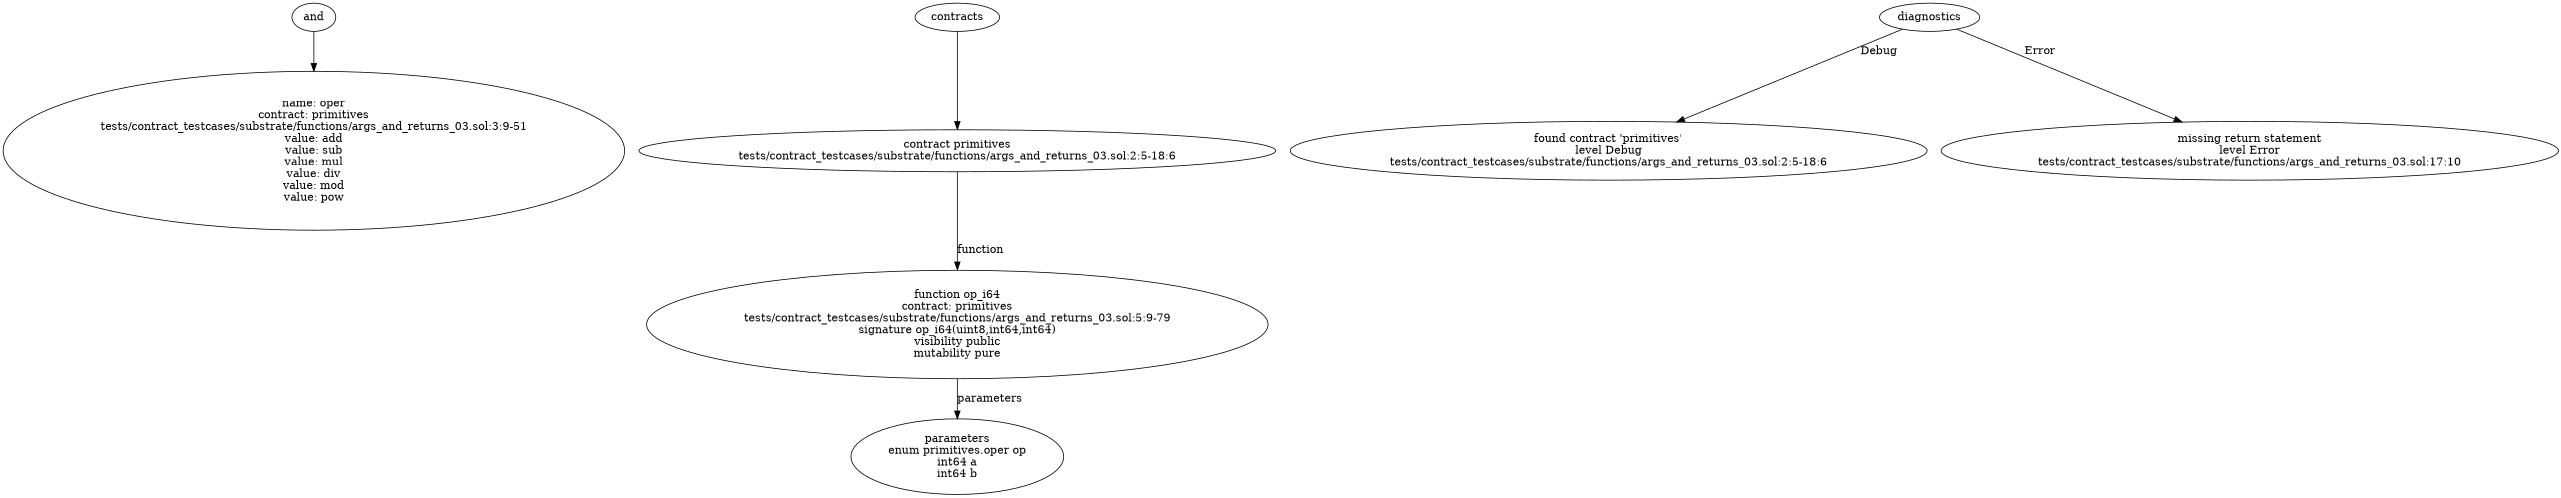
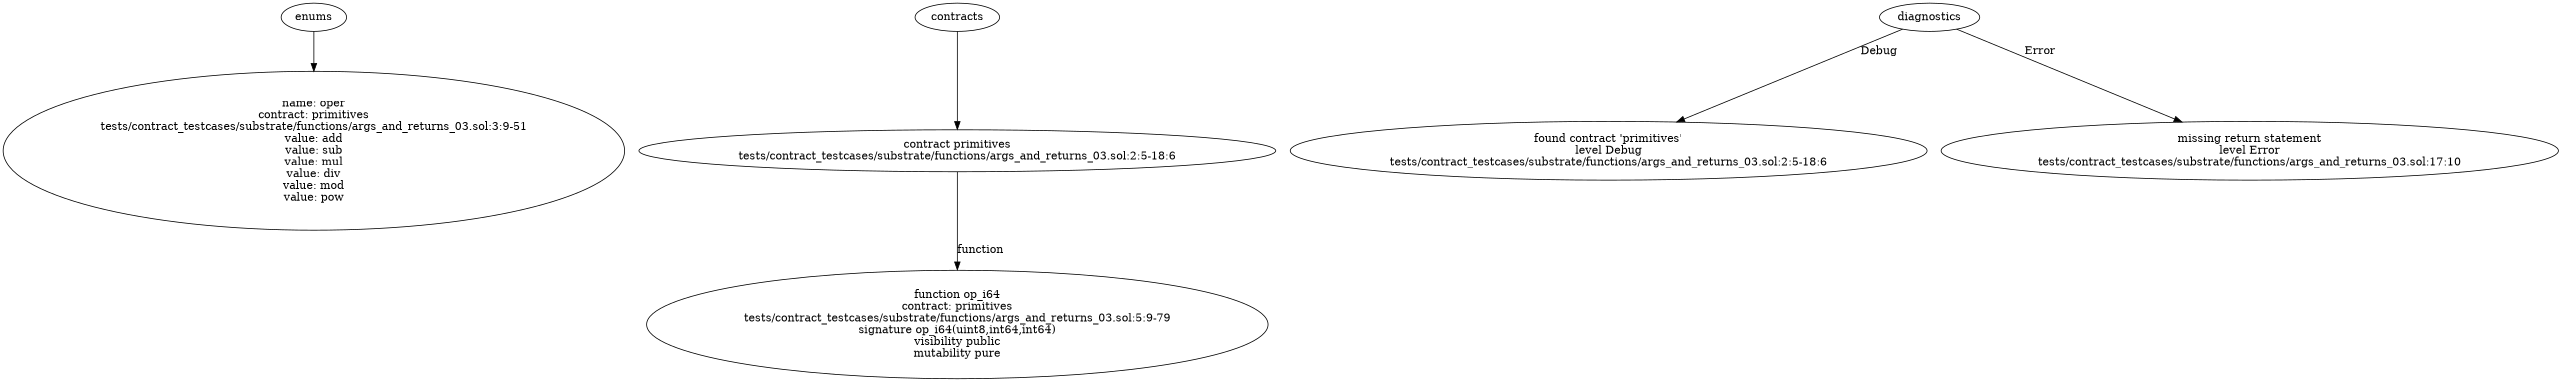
(314, 17) -> (314, 17)
(957, 457) -> none
